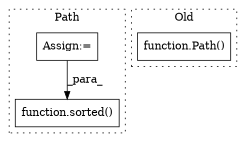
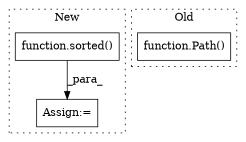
(67, 18) -> (67, 18)
(67, 76) -> (67, 76)
